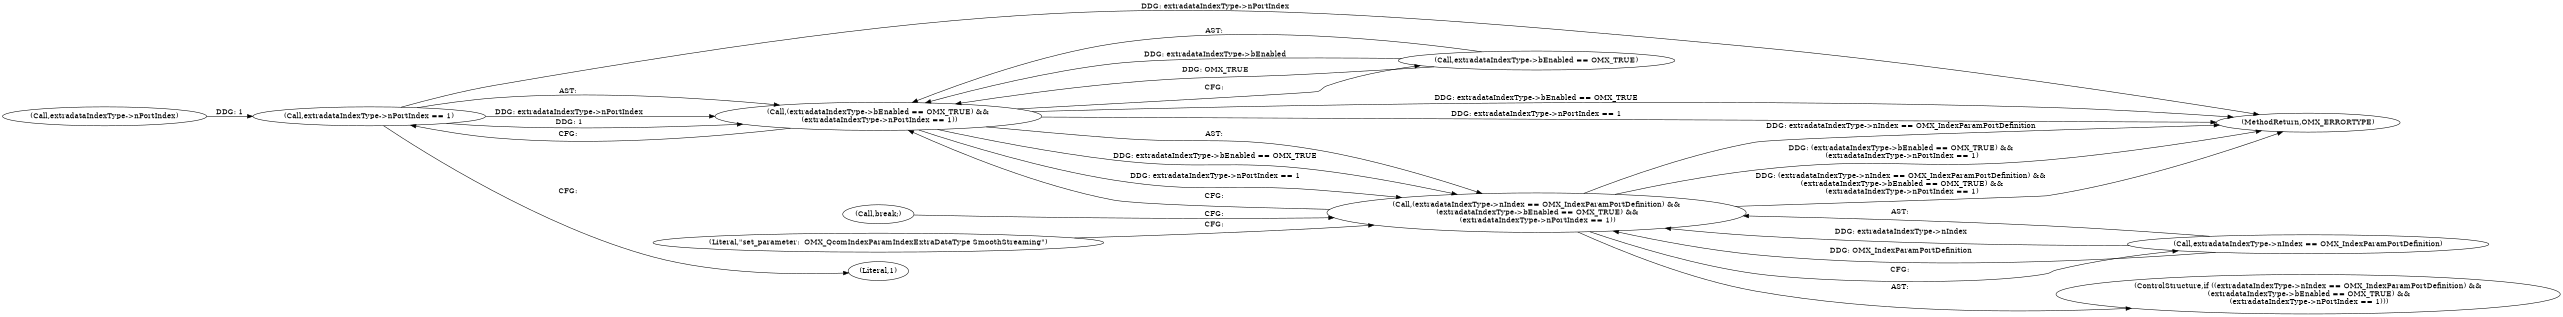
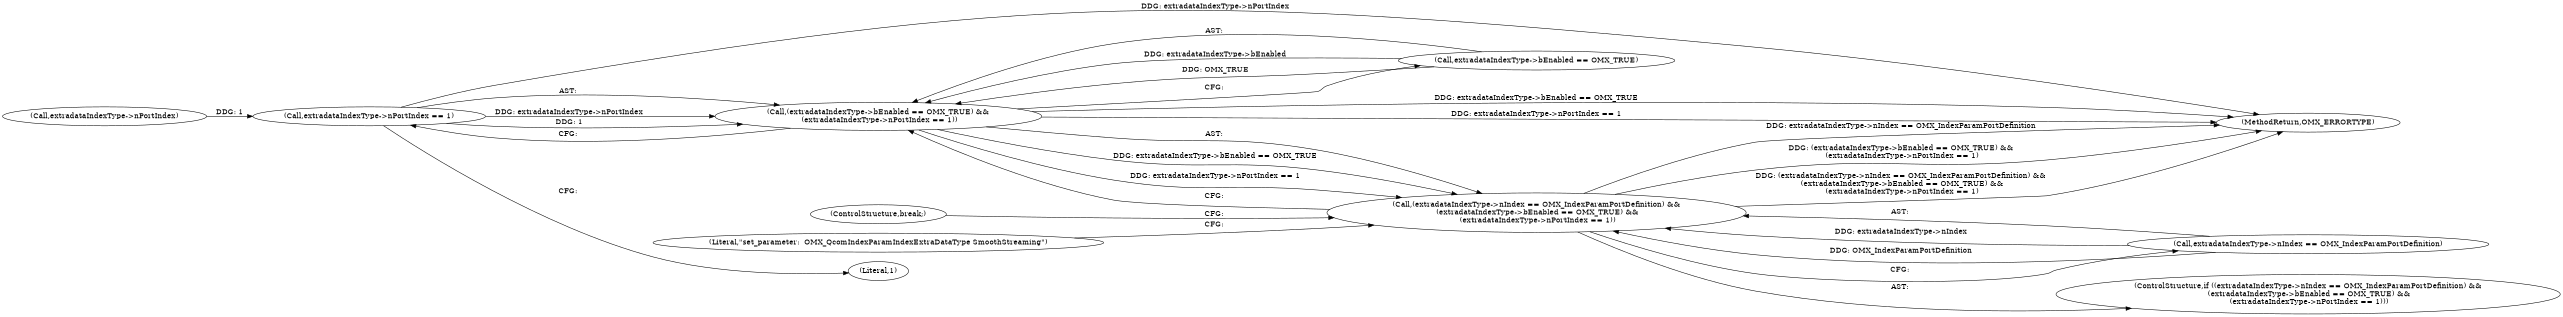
(878, 214) -> (878, 214)
